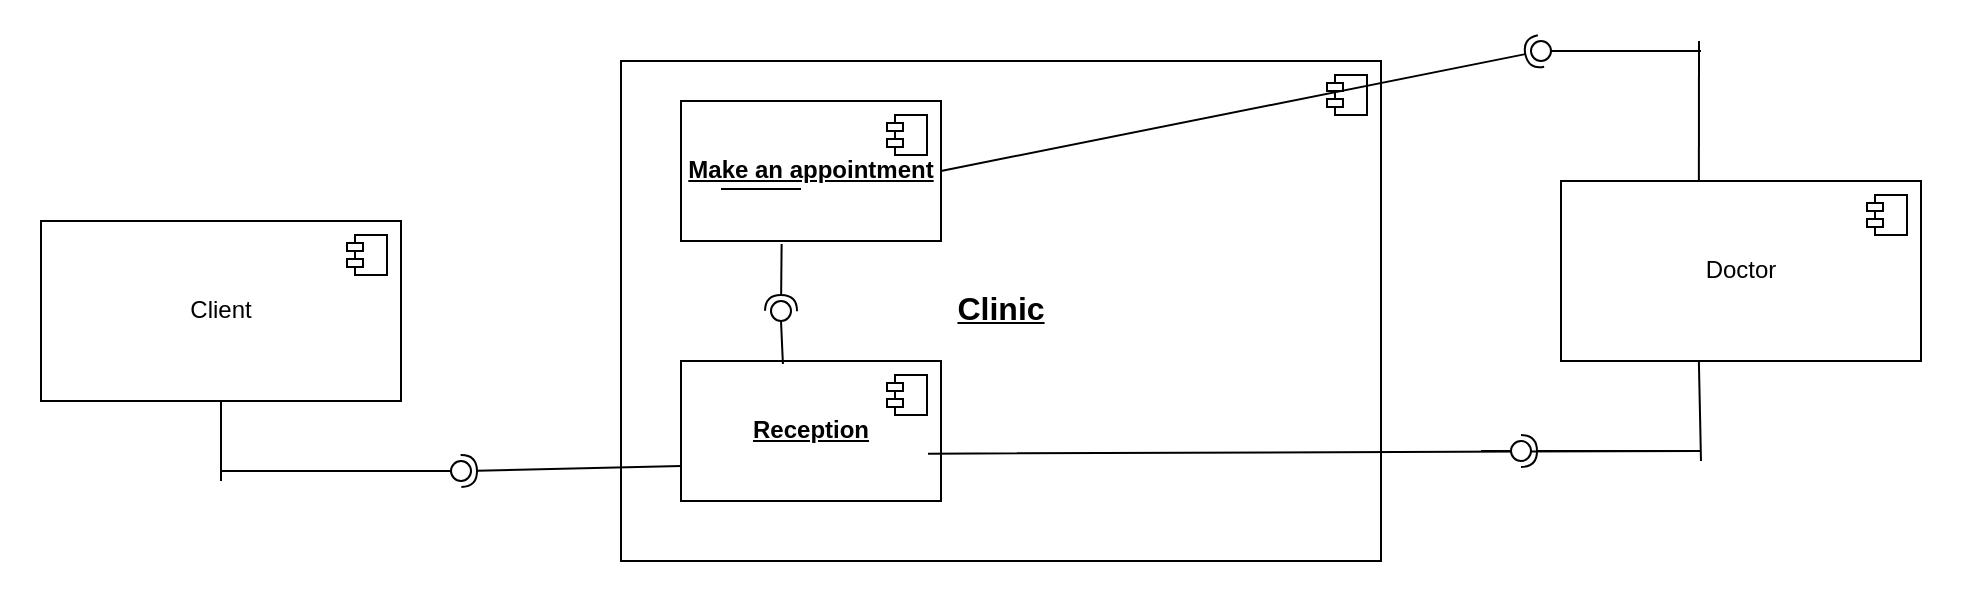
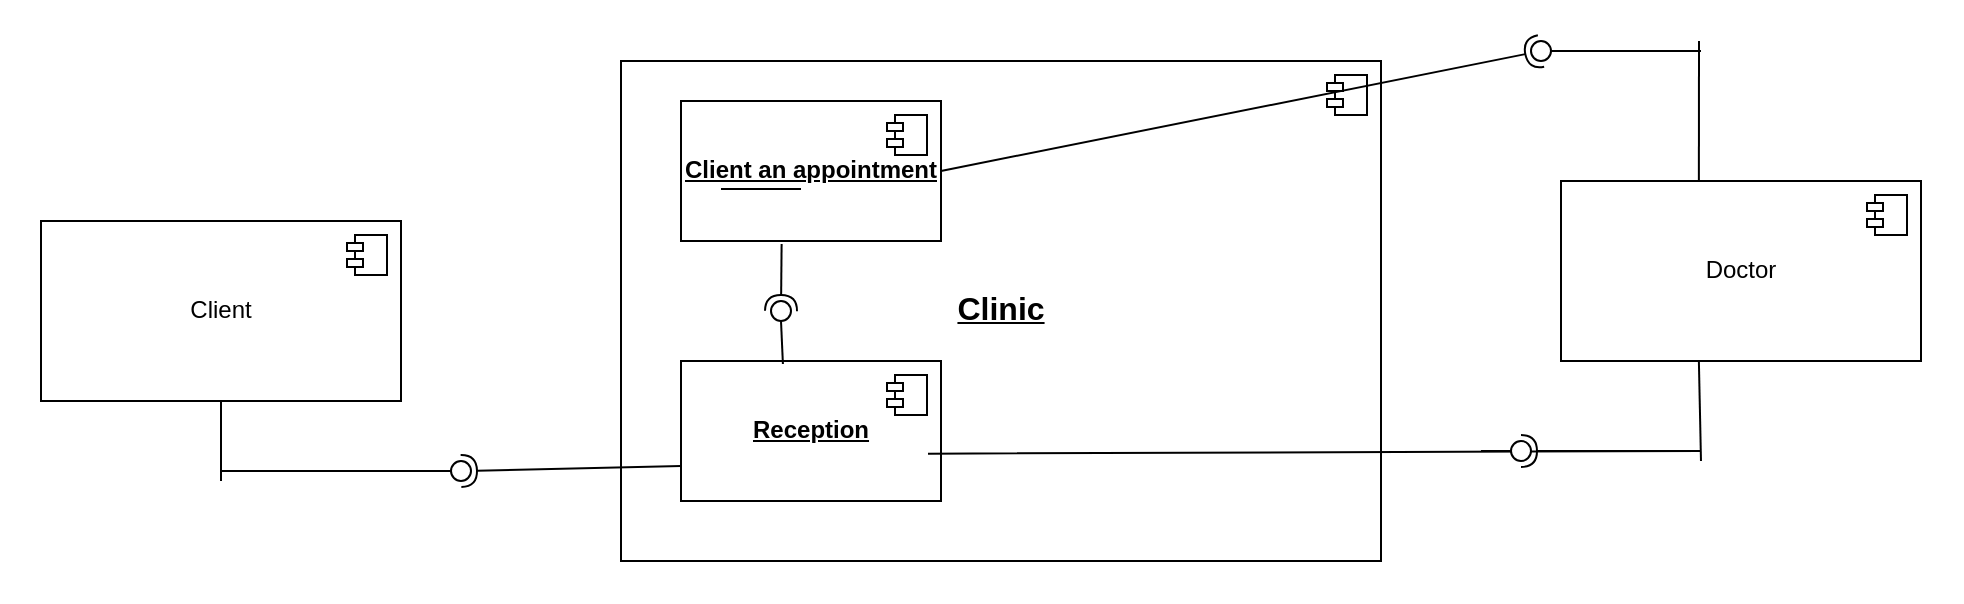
(812, 171) -> (812, 171)
